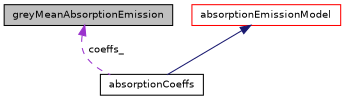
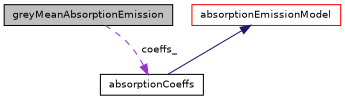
(89, 60) -> (127, 42)
